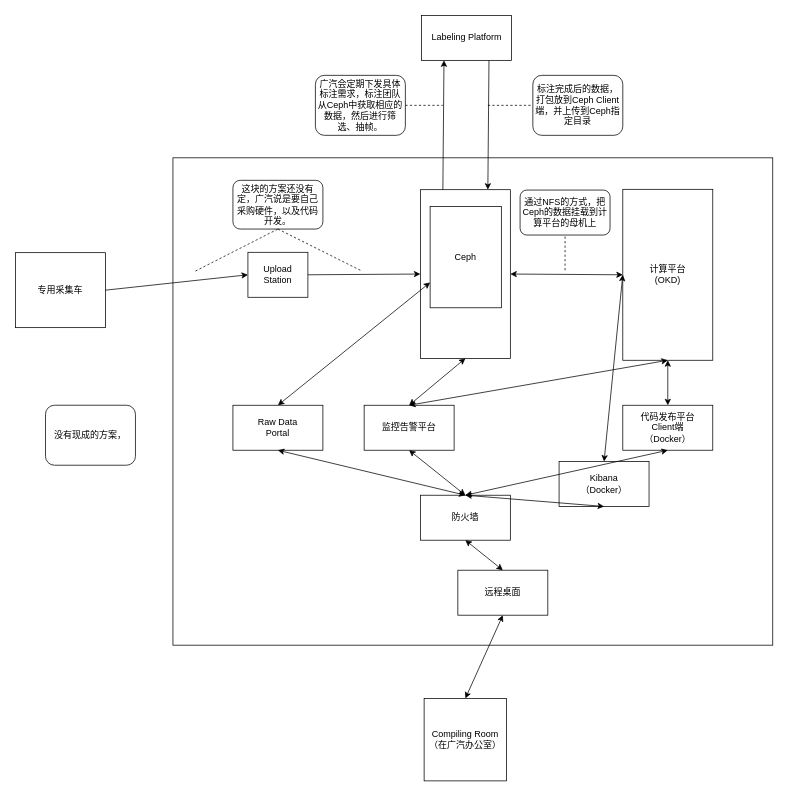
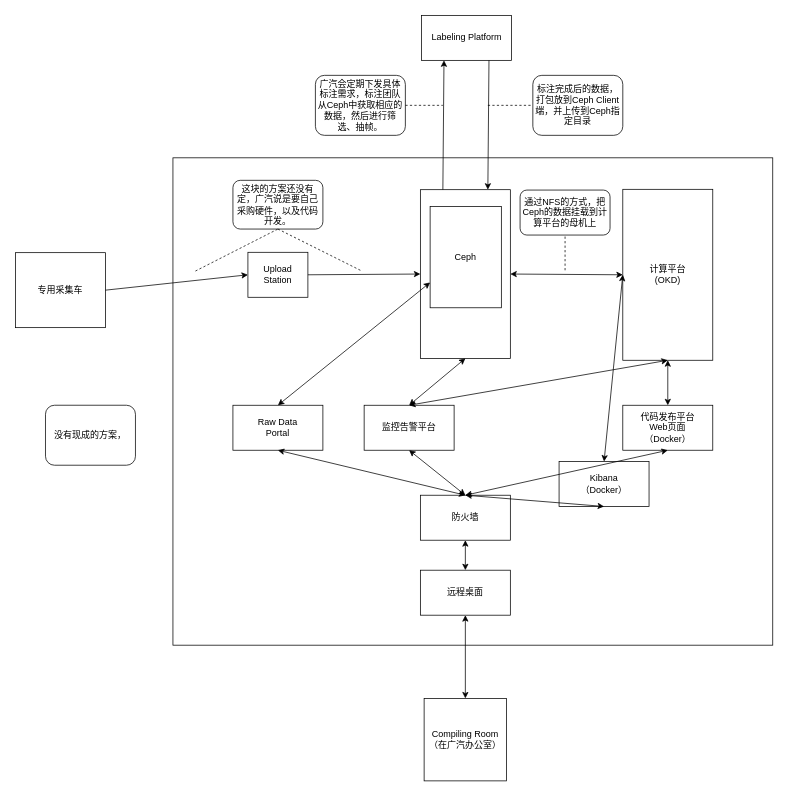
(668, 428) -> (668, 428)
(503, 593) -> (465, 593)
